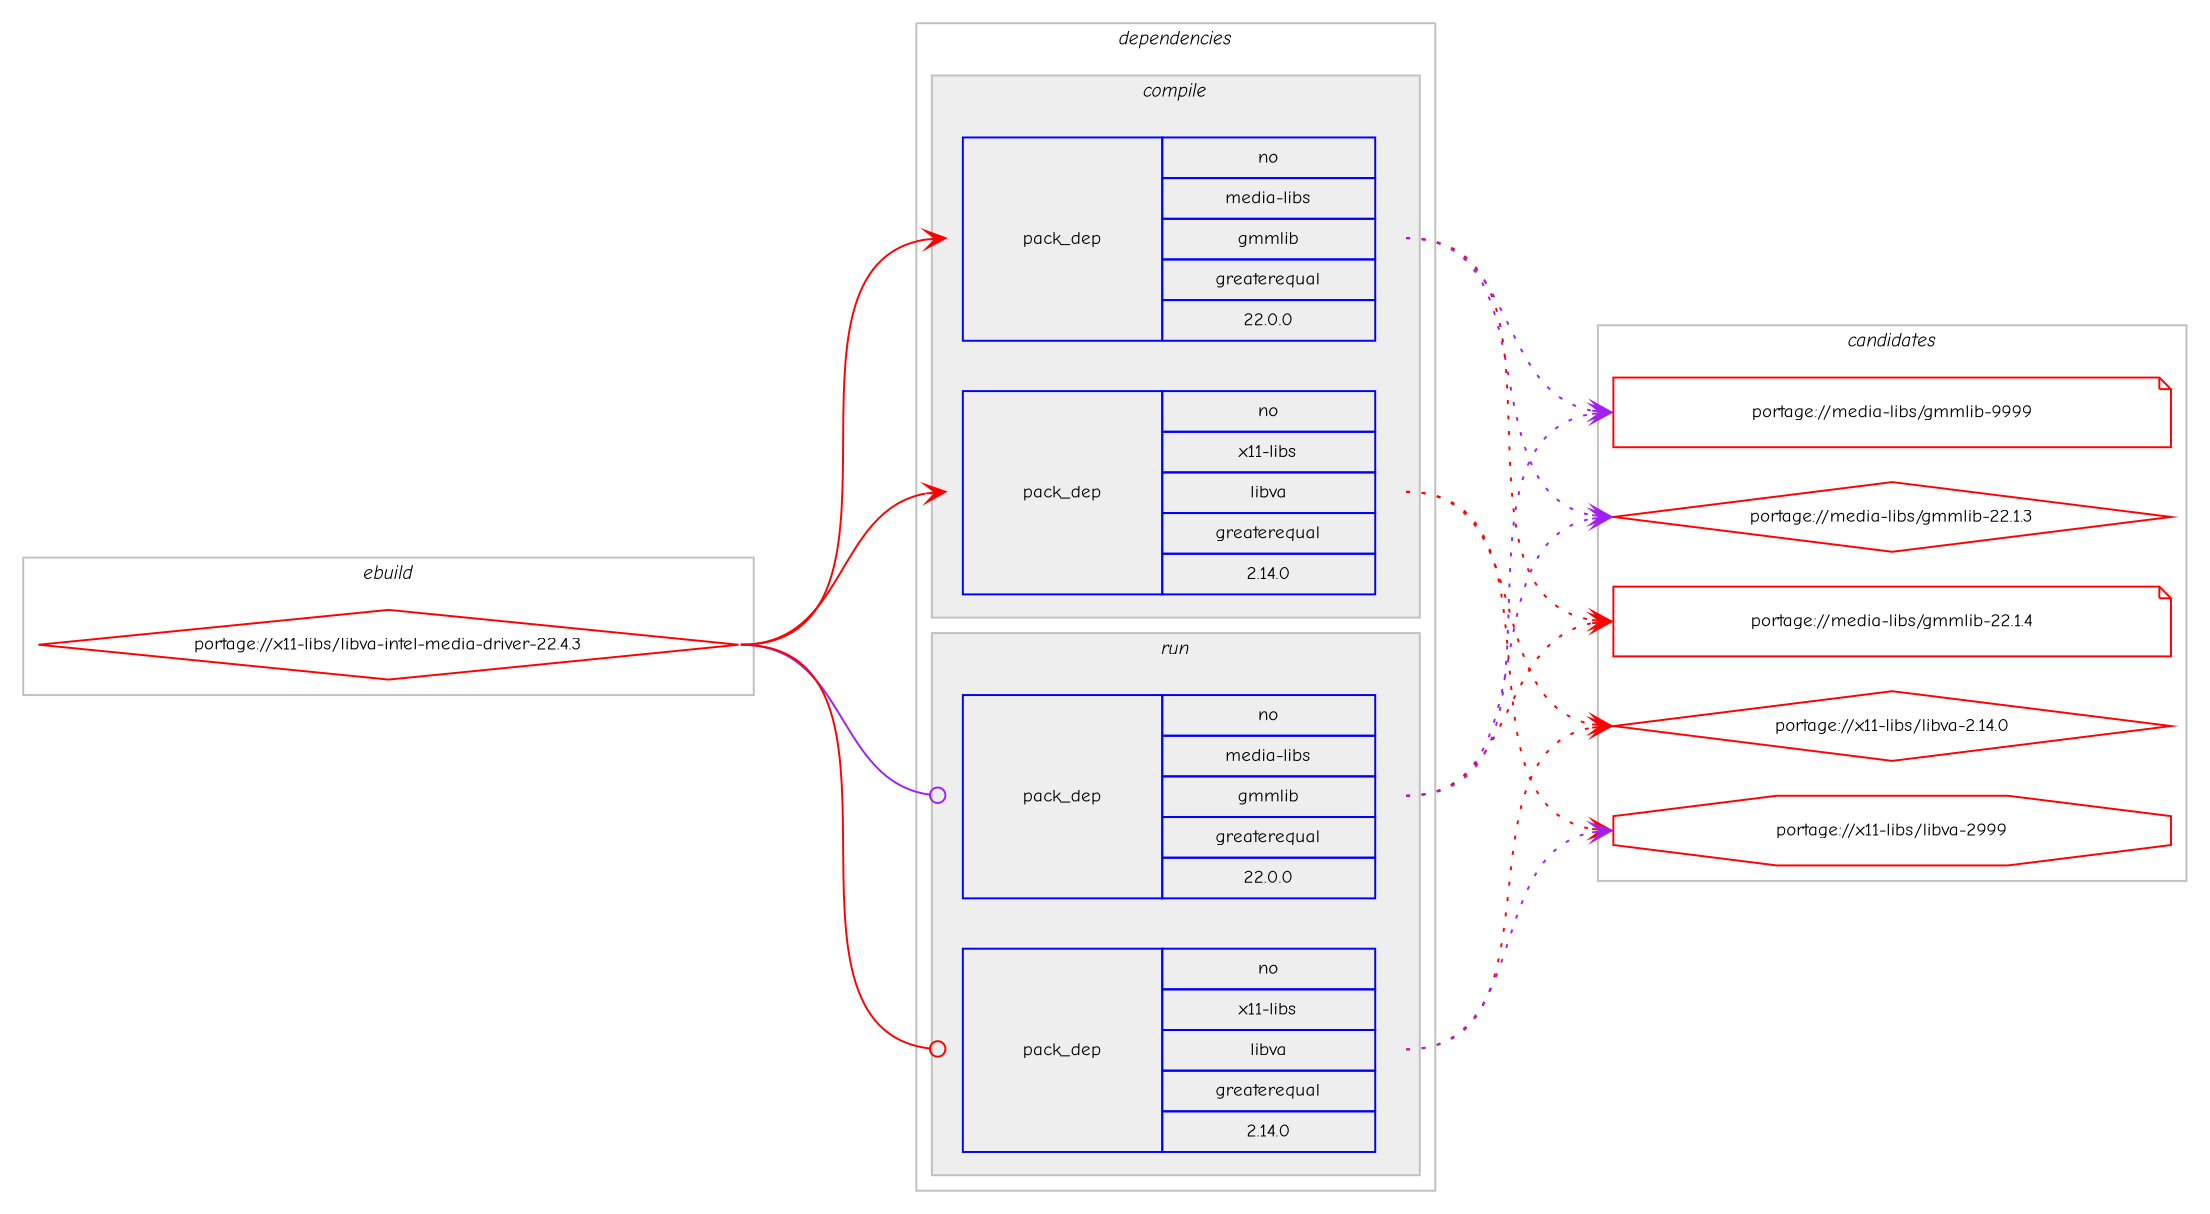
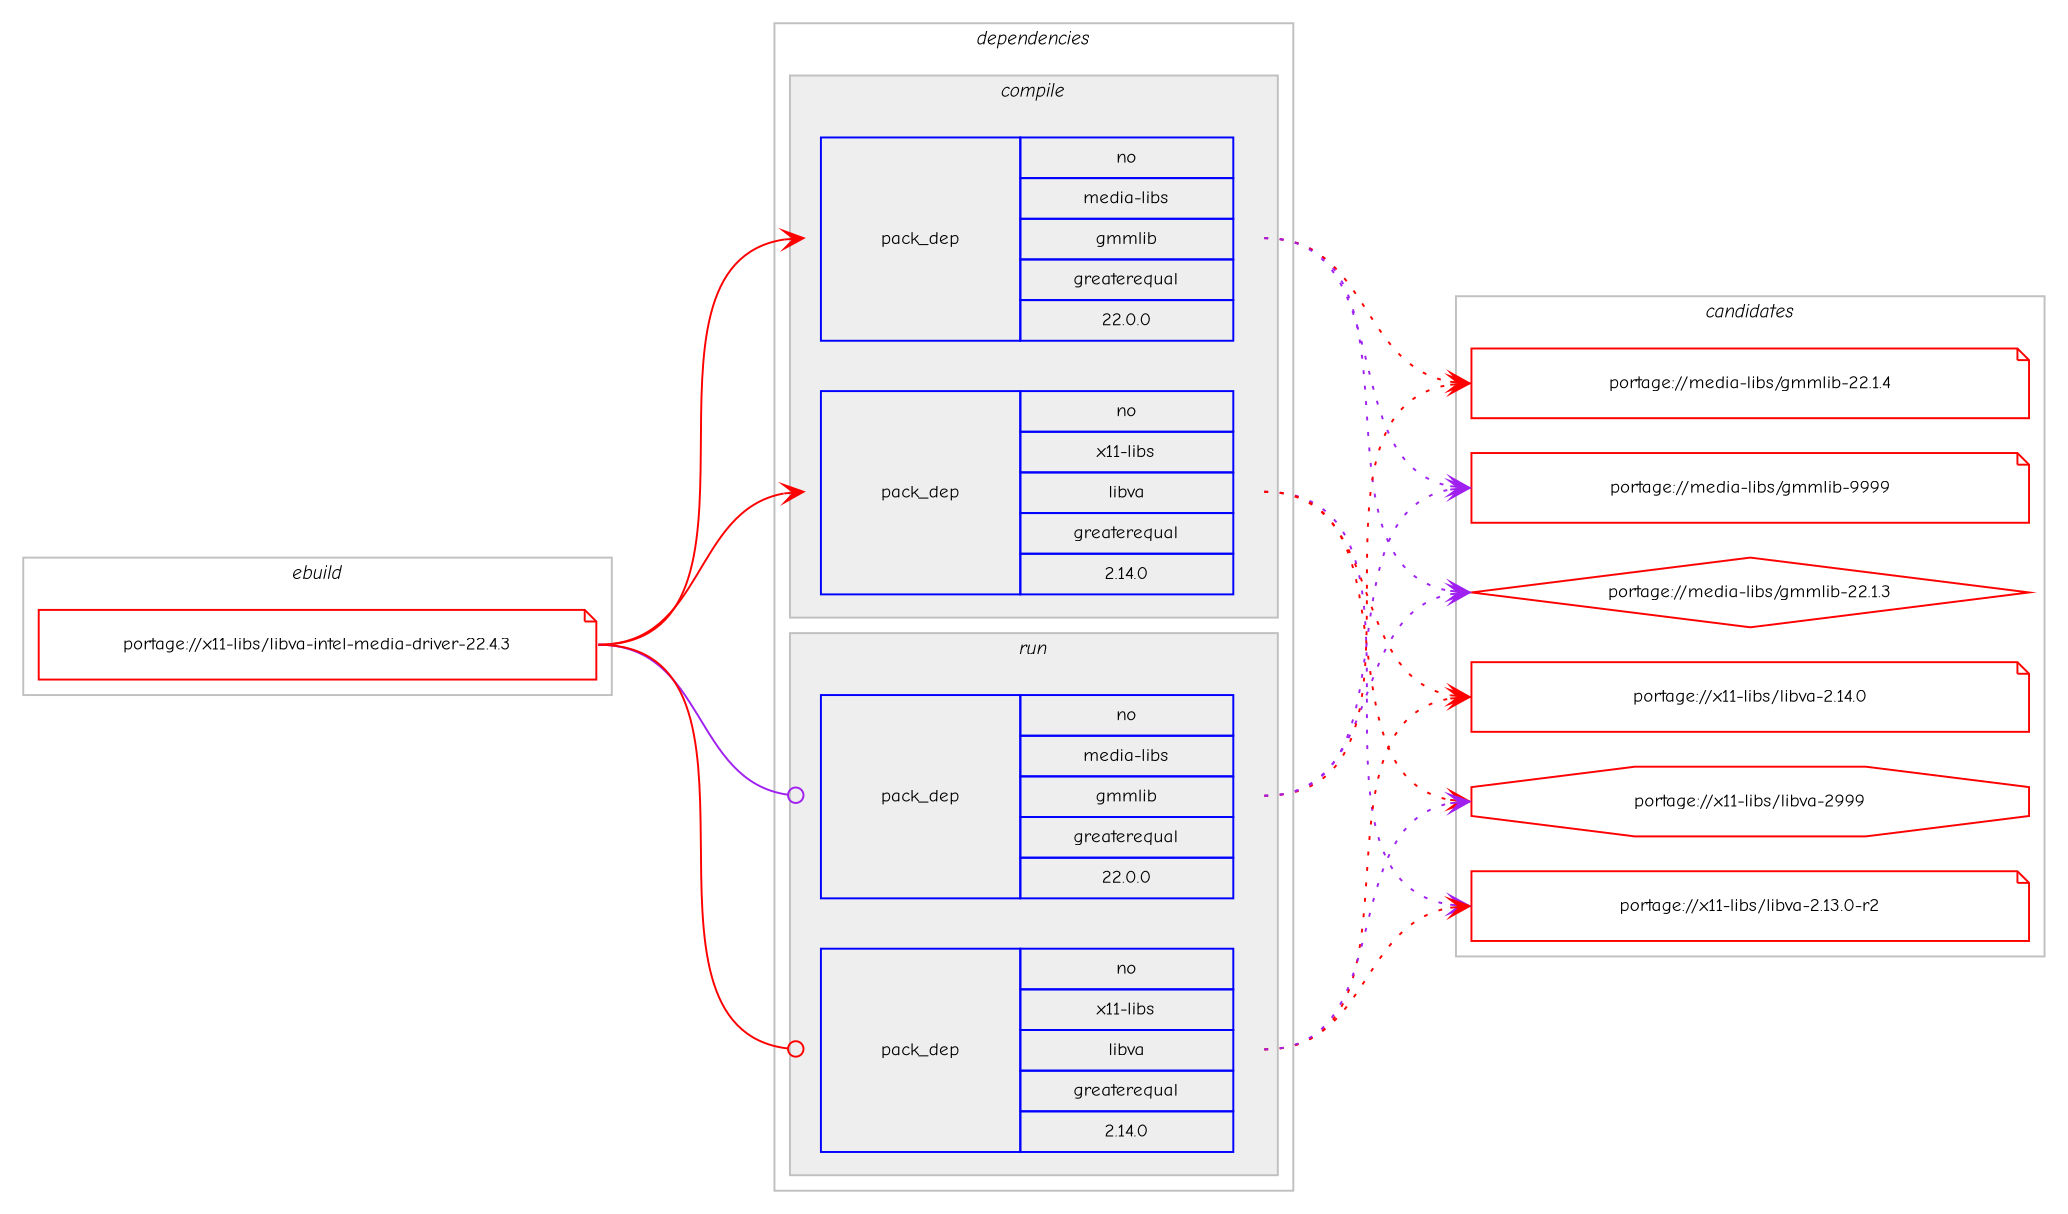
(388, 645) -> (318, 645)
(1892, 726) -> (1750, 697)
none -> (1750, 906)
